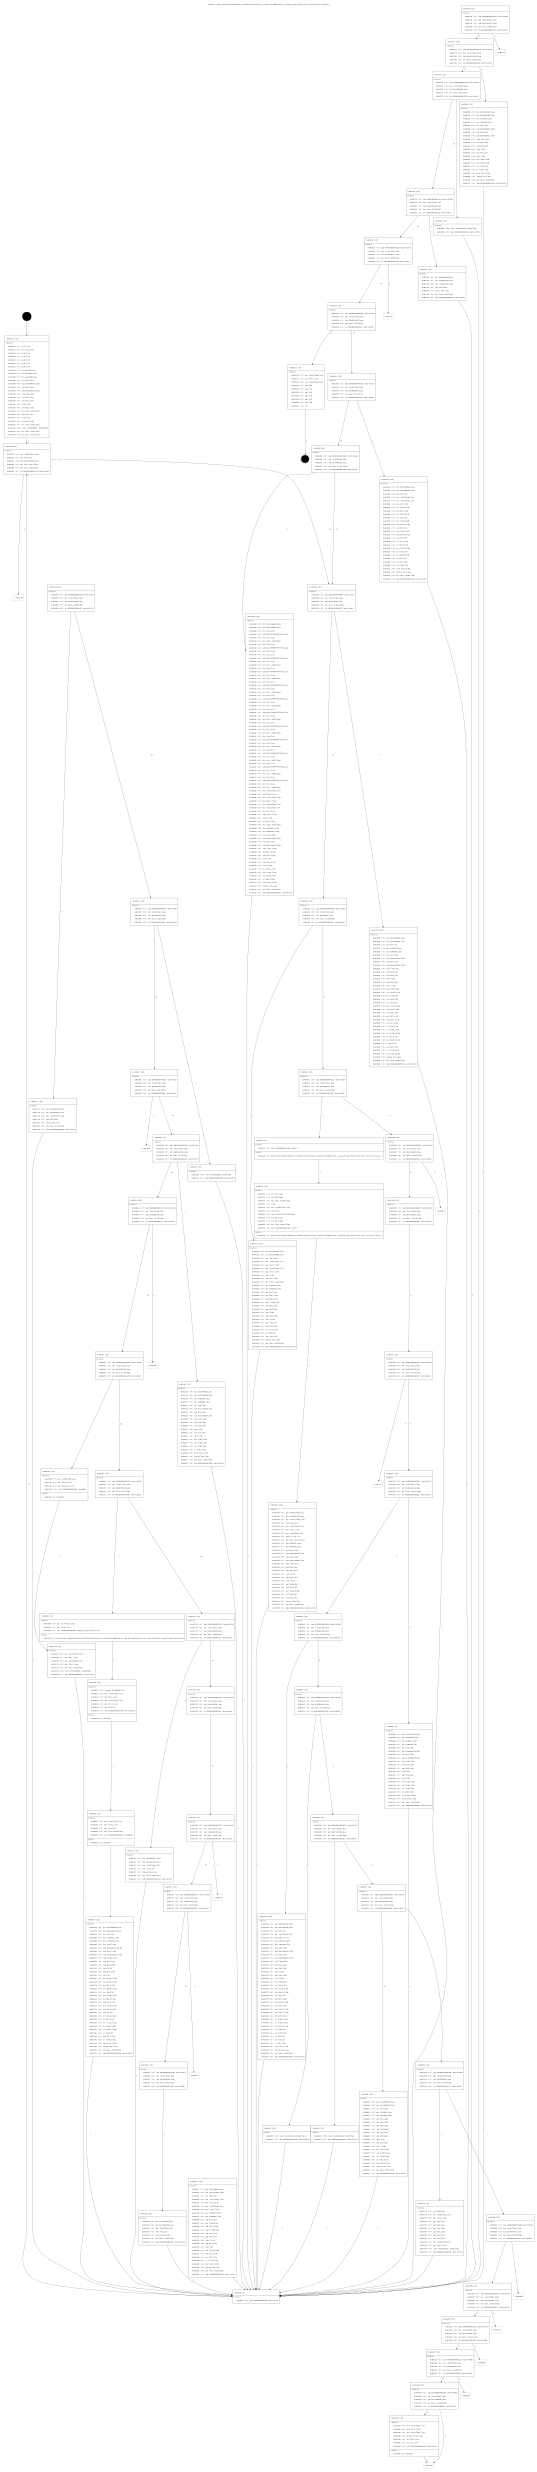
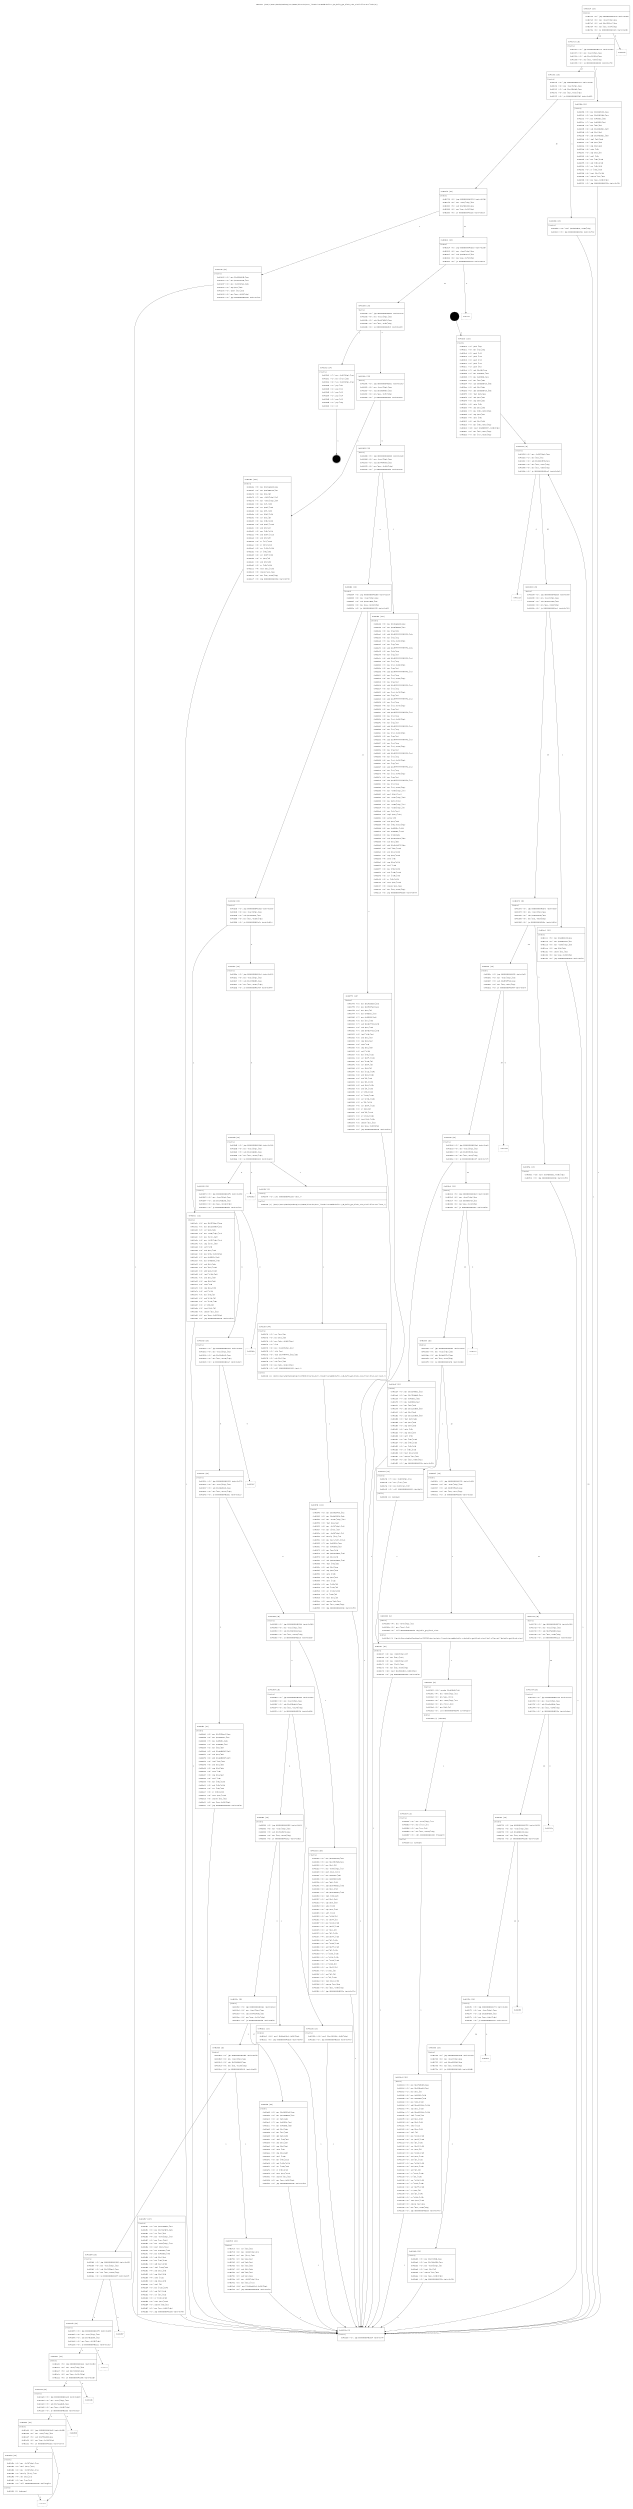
(227, 466) -> (543, 529)
(321, 1116) -> (288, 1174)
none -> (250, 1351)
none -> (549, 1828)
(149, 1865) -> none
